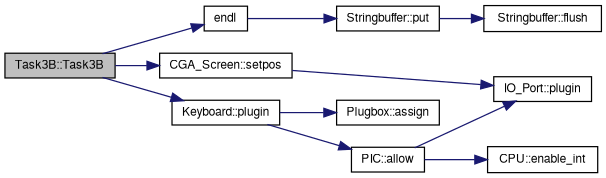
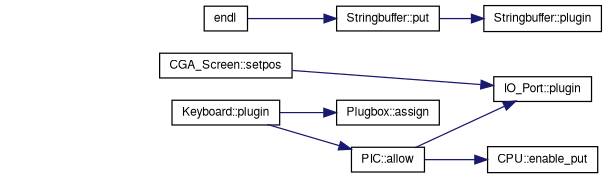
(543, 19) -> (543, 19)
(60, 66) -> none
(543, 160) -> (543, 160)
